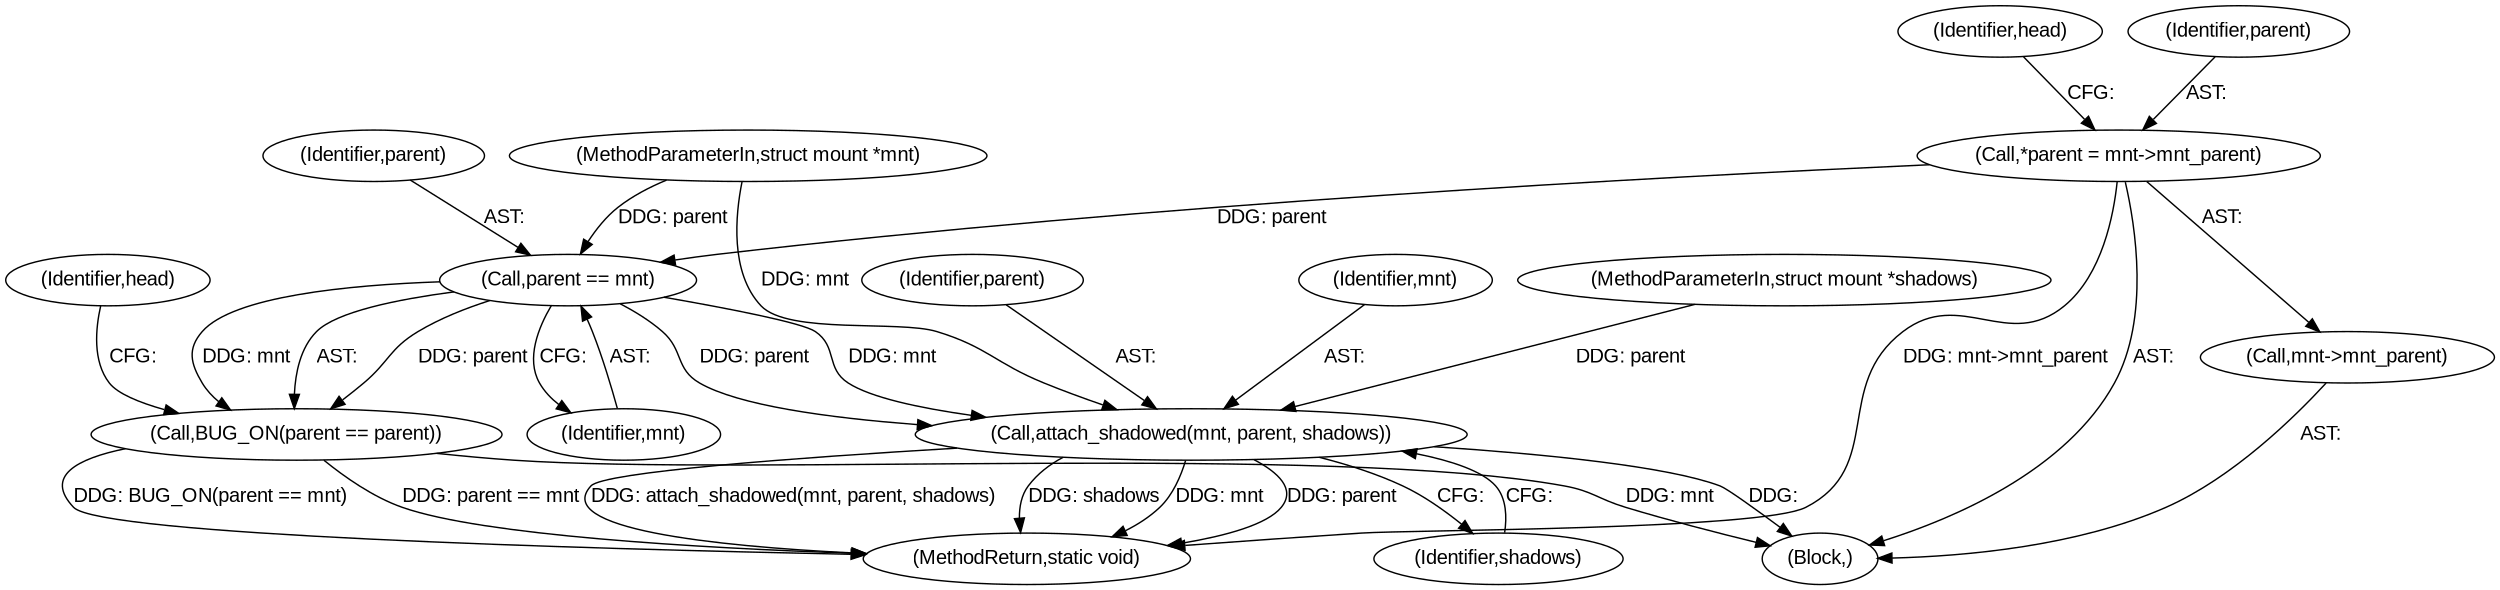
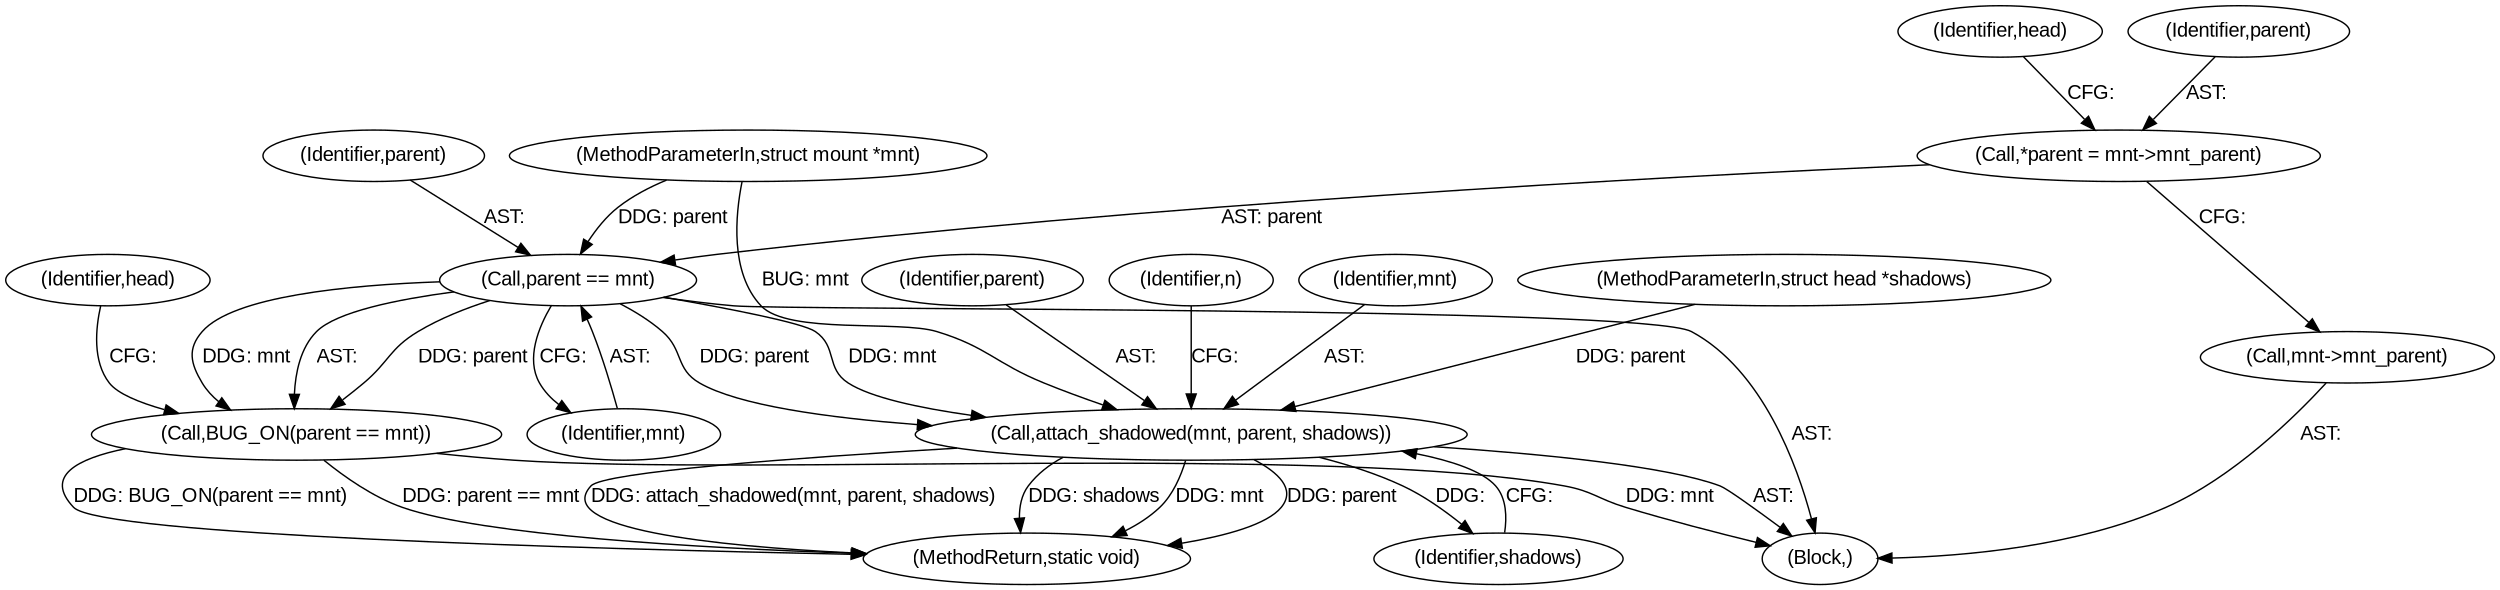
(1272, 218) -> (1272, 218)
(2225, 218) -> (2225, 218)
(805, 280) -> (805, 280)
none -> (1191, 280)
(1784, 280) -> (1784, 280)
(2092, 416) -> (1291, 312)
(297, 434) -> (297, 434)
(1463, 497) -> (1463, 497)
(1776, 497) -> (1776, 497)
(1782, 513) -> none
